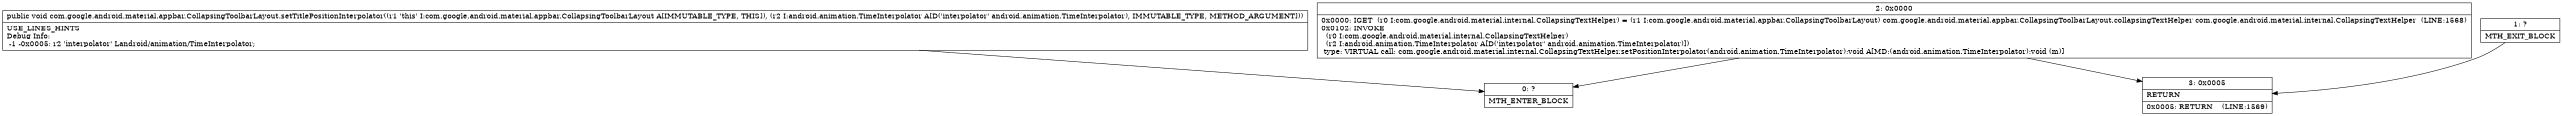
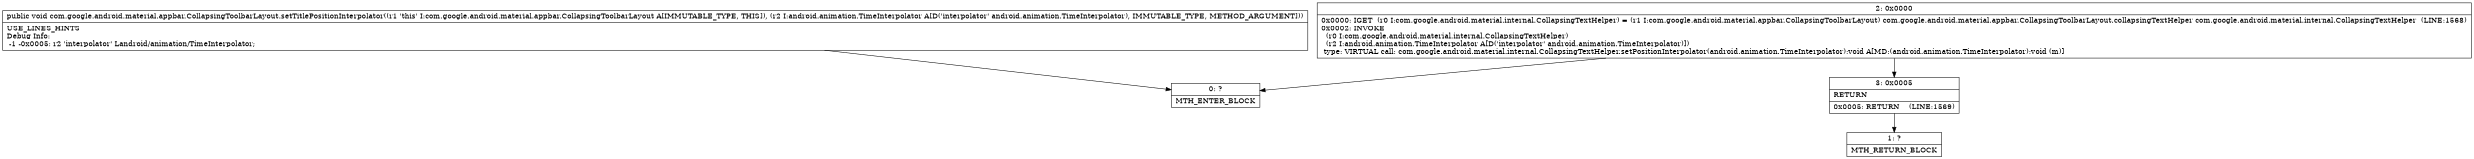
(1355, 28) -> (1355, 28)
(2520, 36) -> (1894, 150)
(2394, 80) -> (1894, 120)
